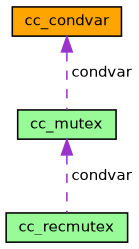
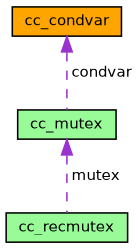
(100, 176) -> (94, 176)
